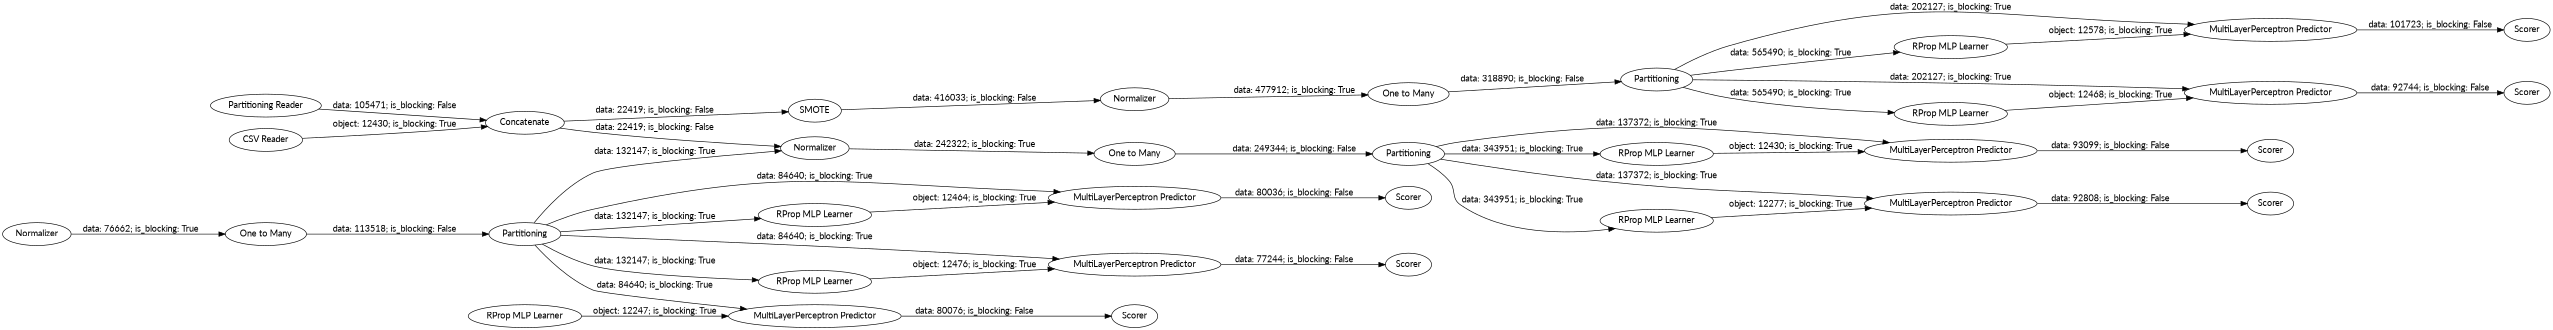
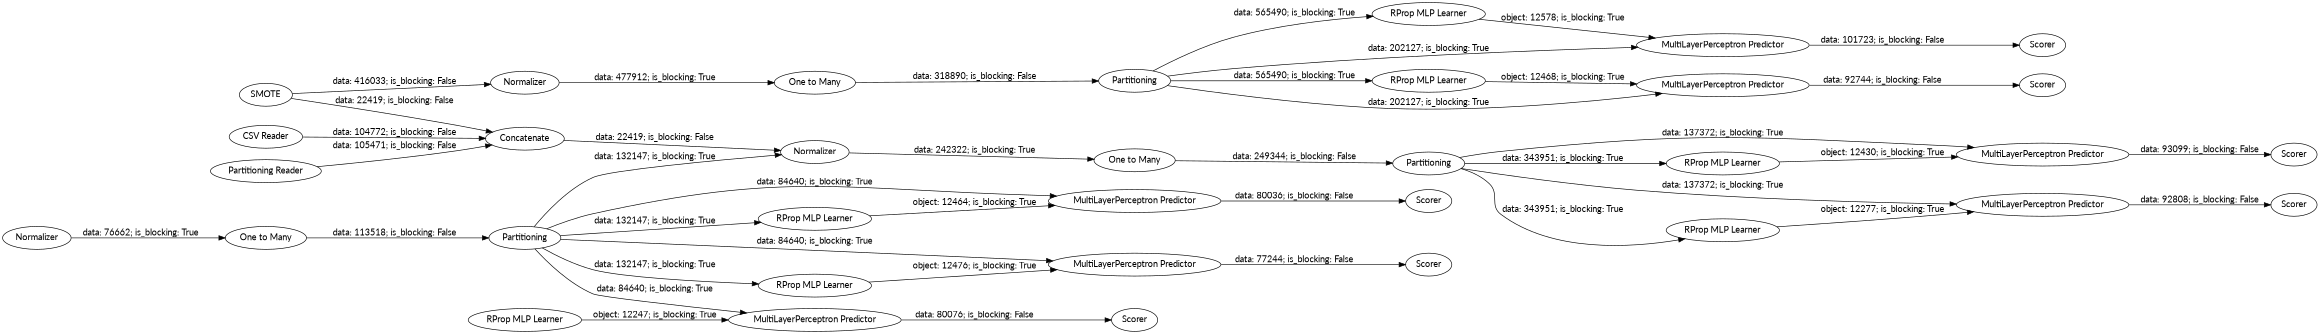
(673, 117) -> (389, 114)
(395, 124) -> (395, 133)
